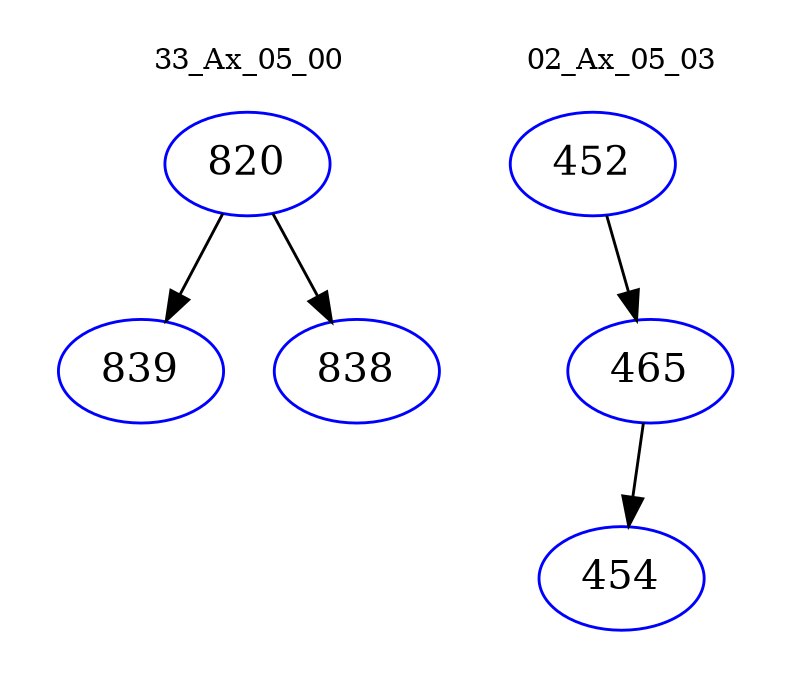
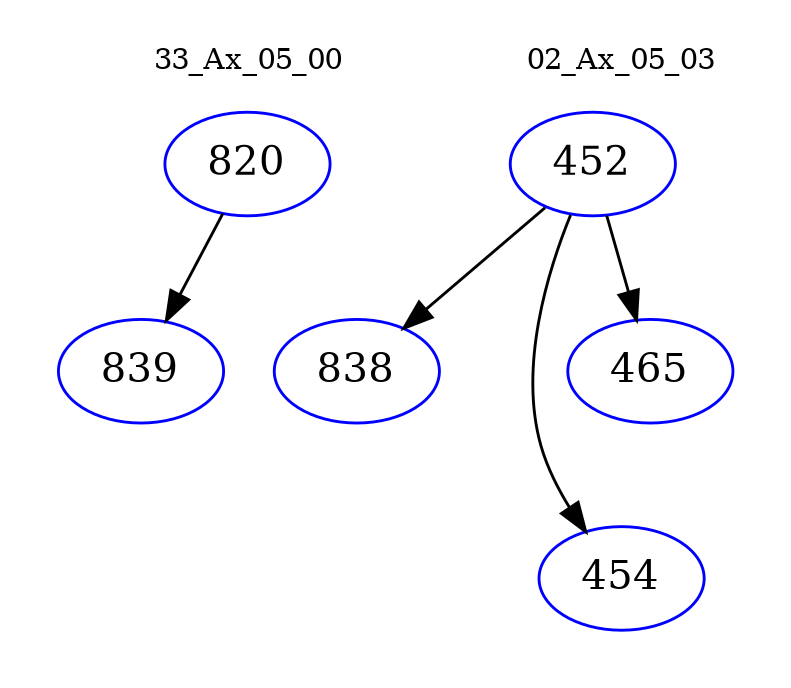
(295, 255) -> (506, 241)
(638, 460) -> (534, 362)
